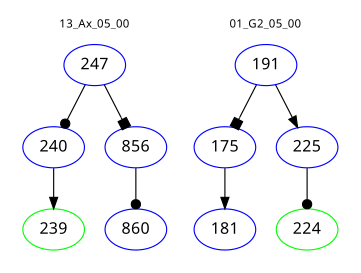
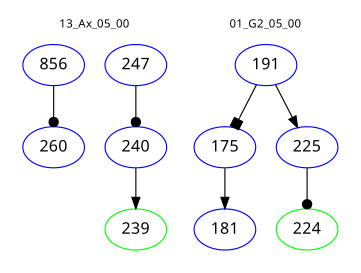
(113, 101) -> none
(136, 229) -> (54, 147)
